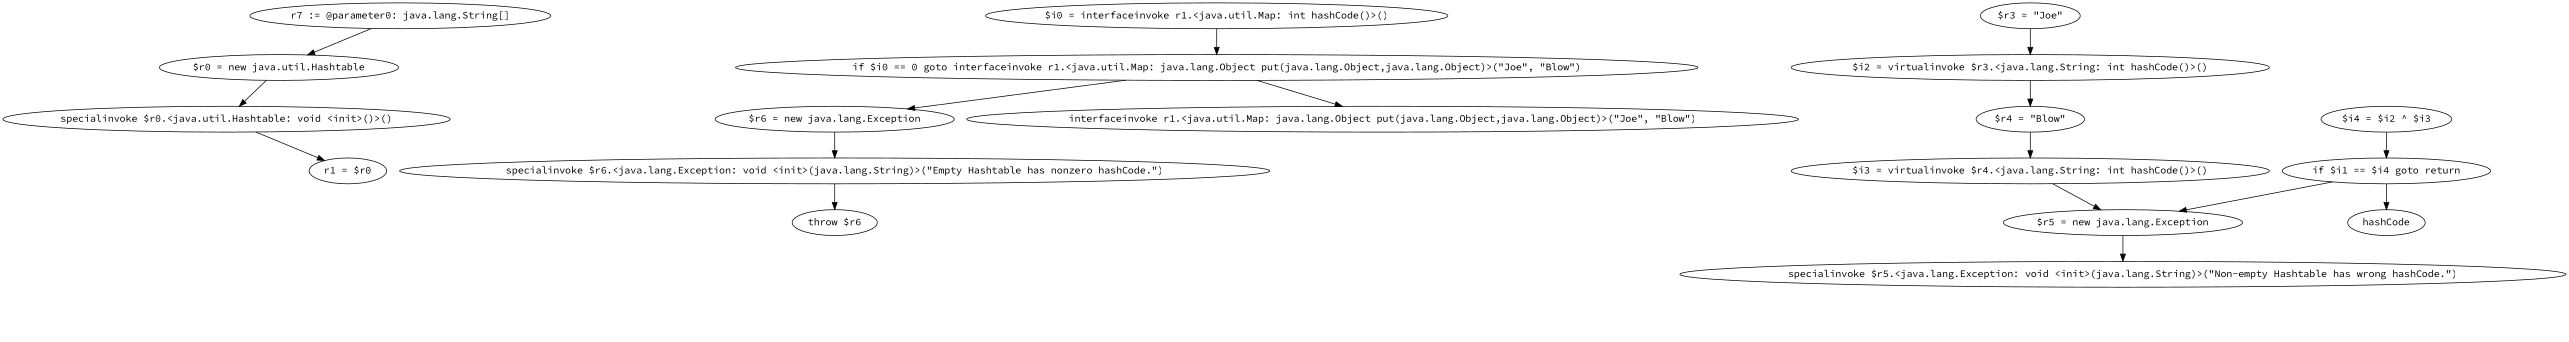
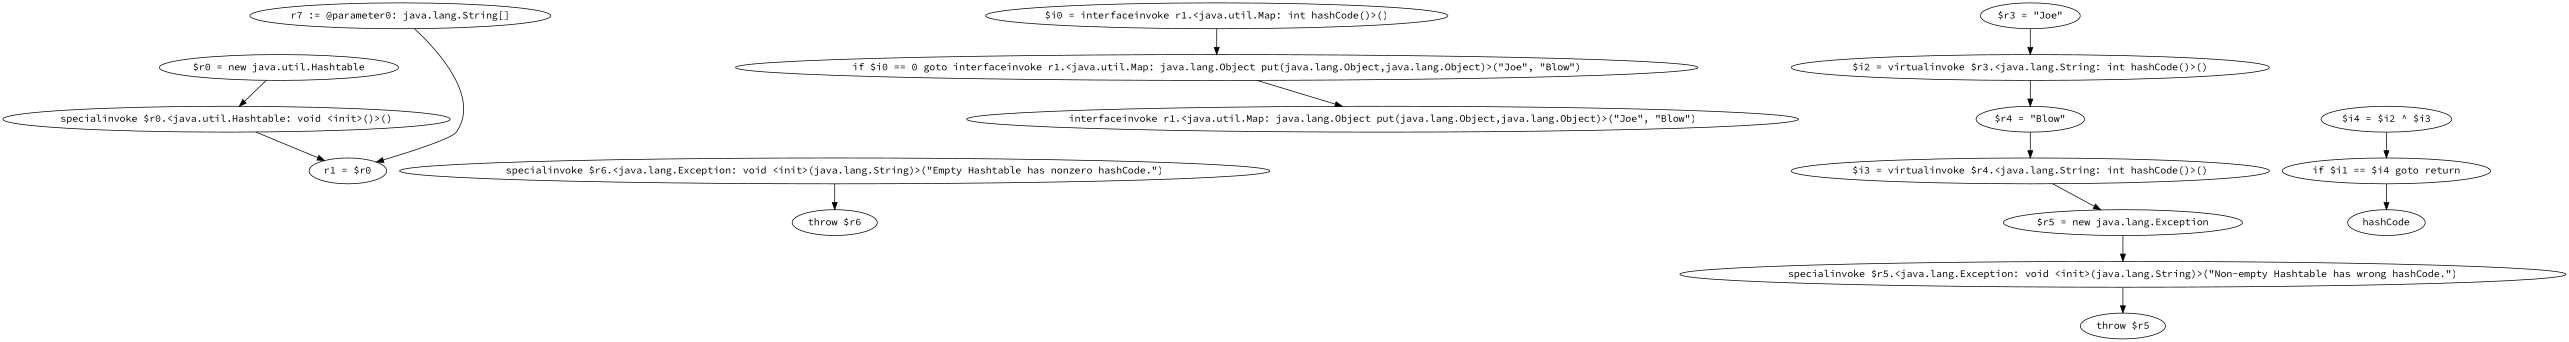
(343, 40) -> (463, 112)
(835, 119) -> none
(2259, 196) -> none
none -> (2123, 326)
